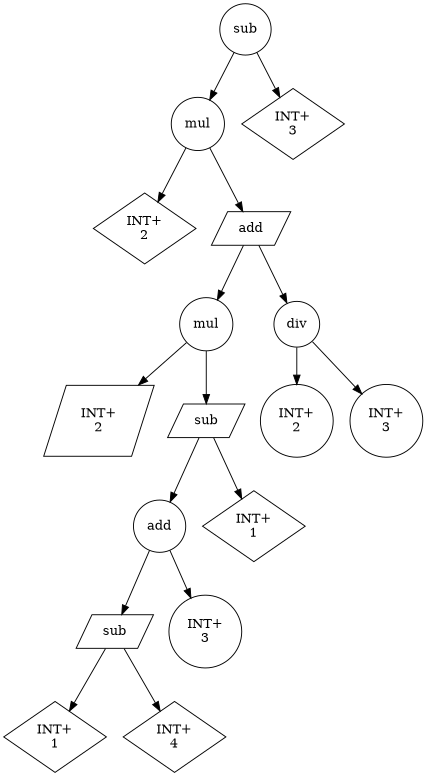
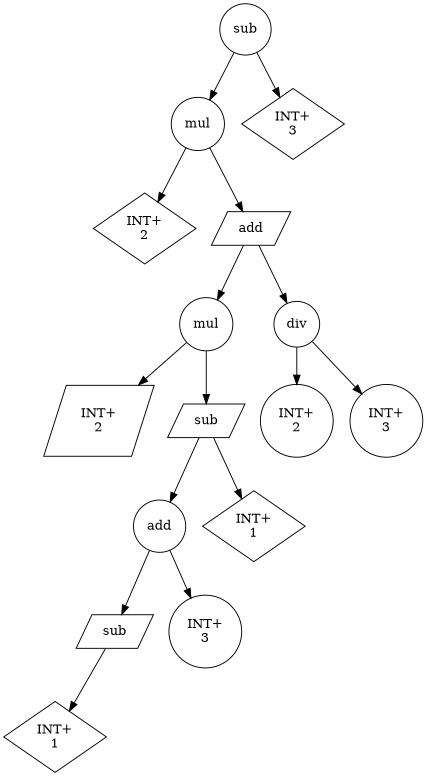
(175, 737) -> none
